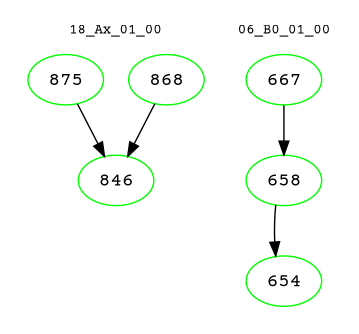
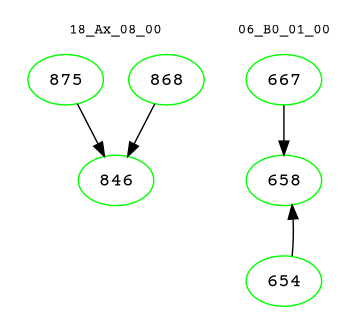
(116, 30) -> (116, 30)
(275, 224) -> (293, 238)
